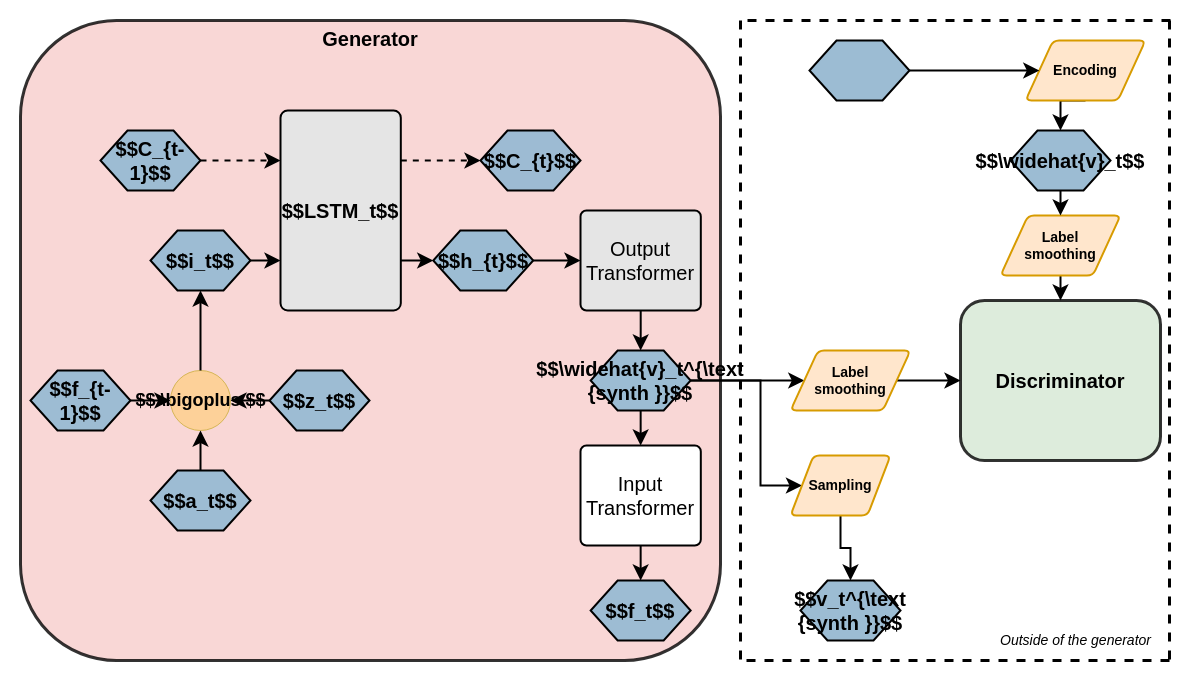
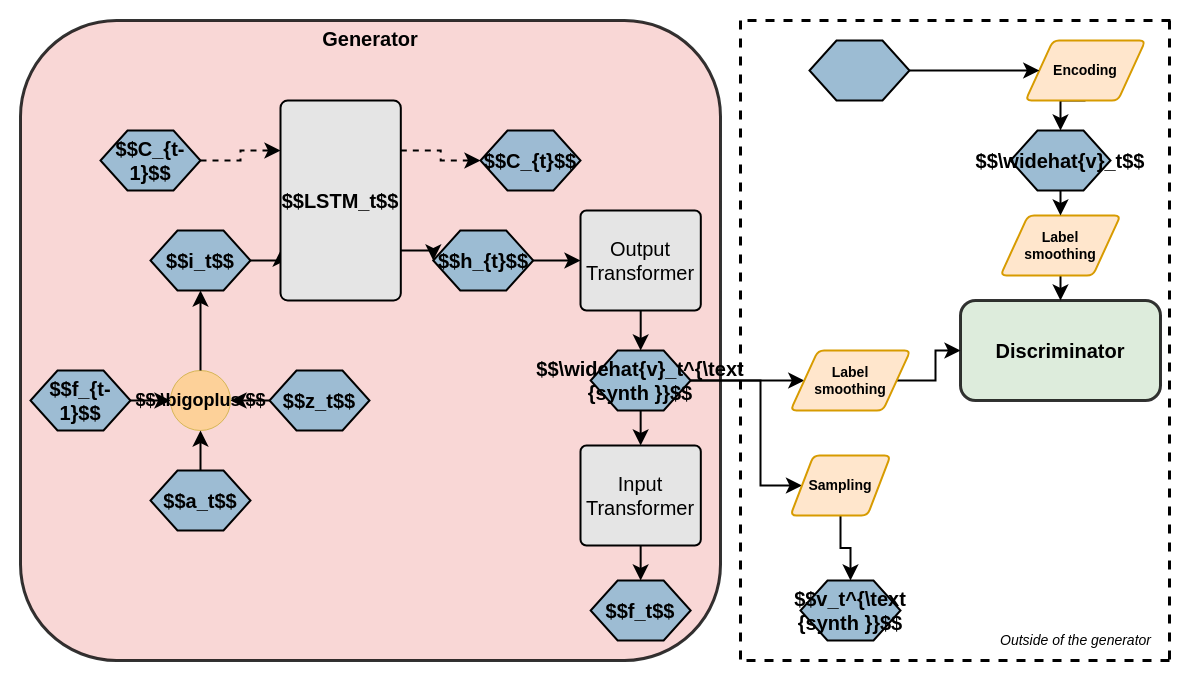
(341, 211) -> (341, 201)
(1061, 381) -> (1061, 351)
(641, 496) -> (641, 496)
